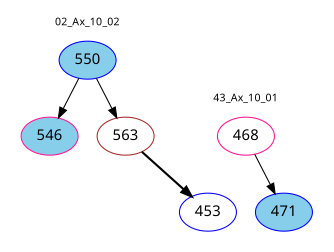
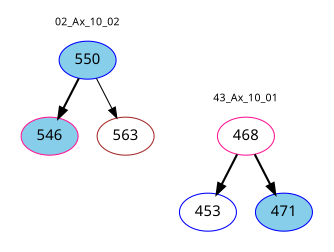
(71, 93) -> (71, 93)
(263, 169) -> (263, 169)
(163, 171) -> (229, 169)
